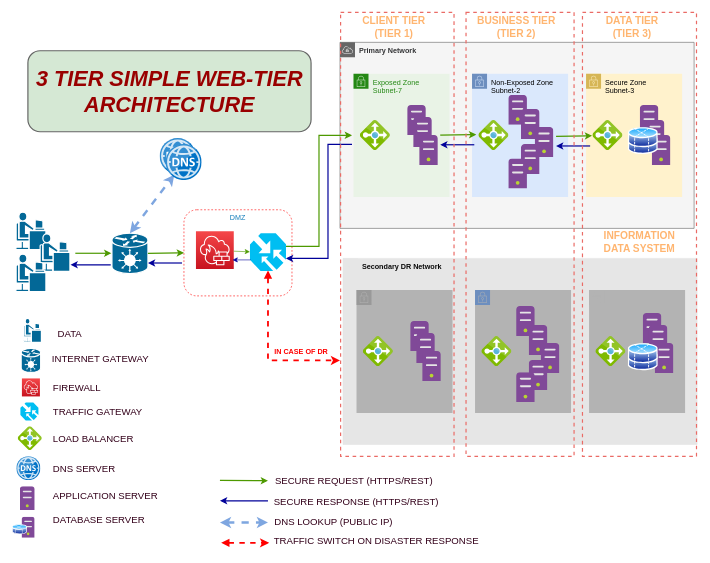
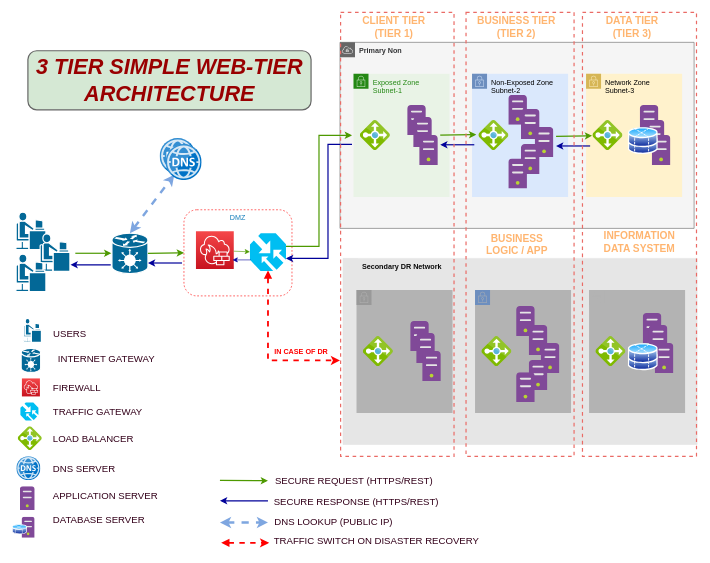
(387, 51) -> (379, 51)
(396, 87) -> (396, 87)
(626, 87) -> (628, 87)
(169, 91) -> (169, 80)
none -> (517, 245)
(70, 333) -> (70, 333)
(101, 358) -> (107, 358)
(363, 541) -> (363, 541)
